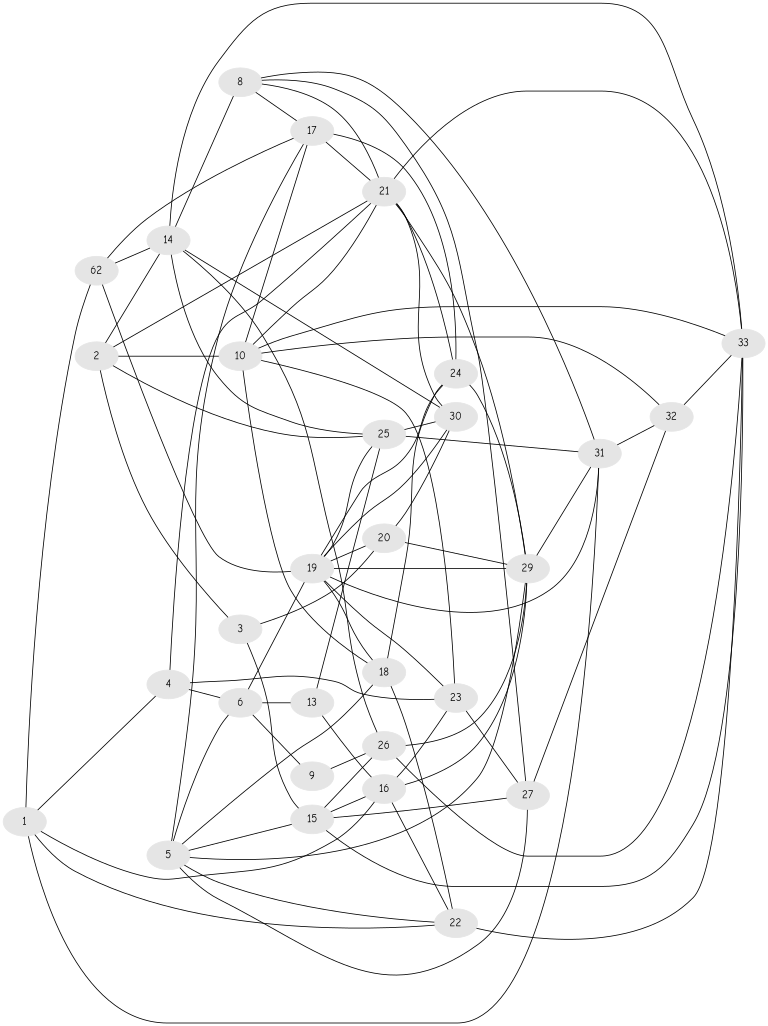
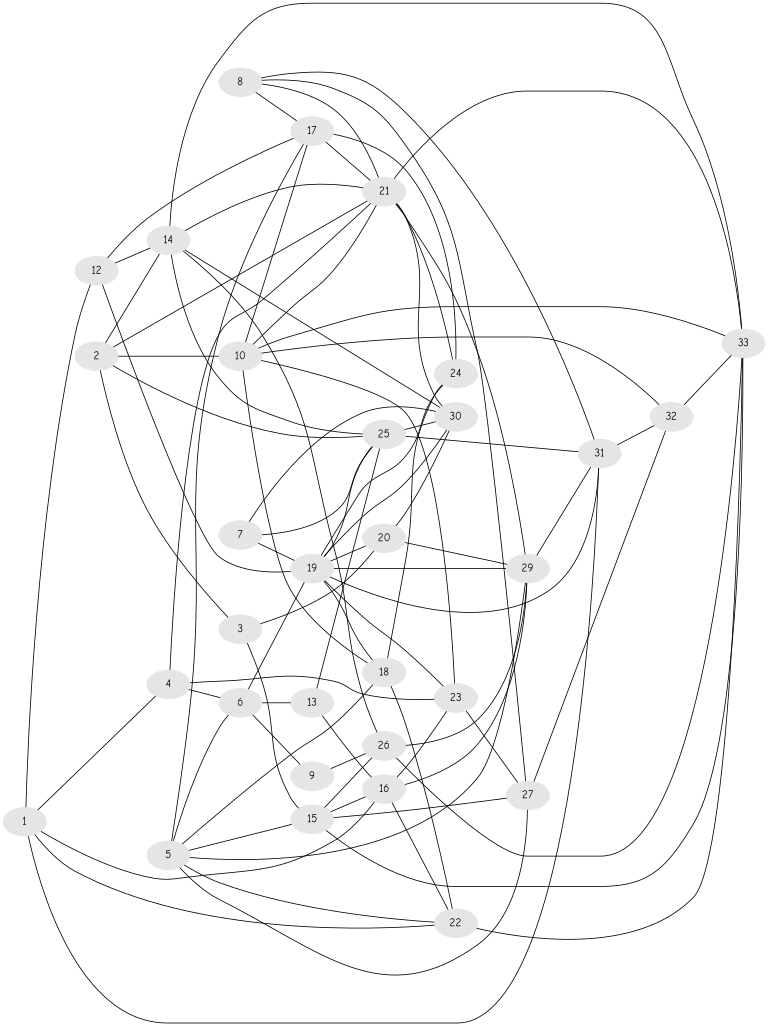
(204, 161) -> (270, 192)
(97, 271) -> (97, 271)
(497, 436) -> none
none -> (240, 535)
